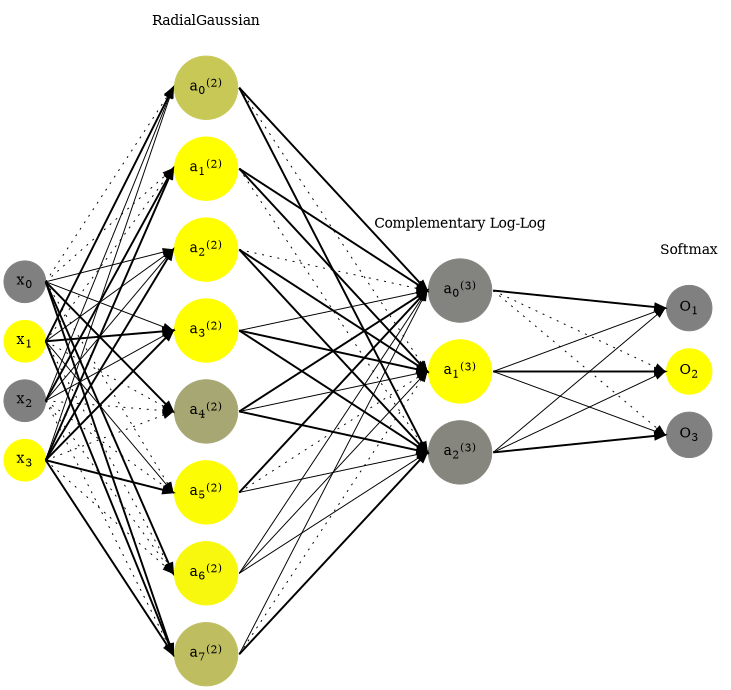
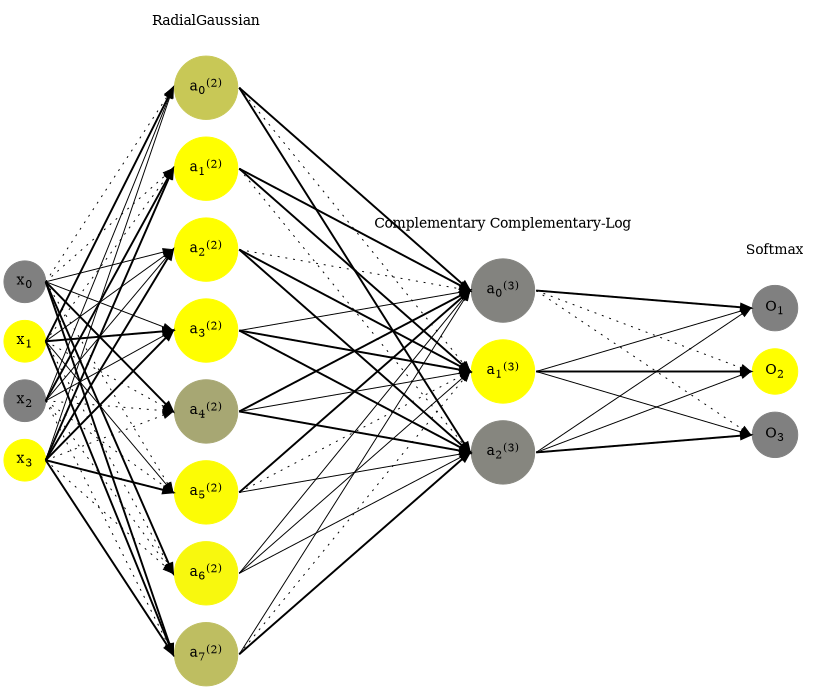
(460, 224) -> (503, 224)
